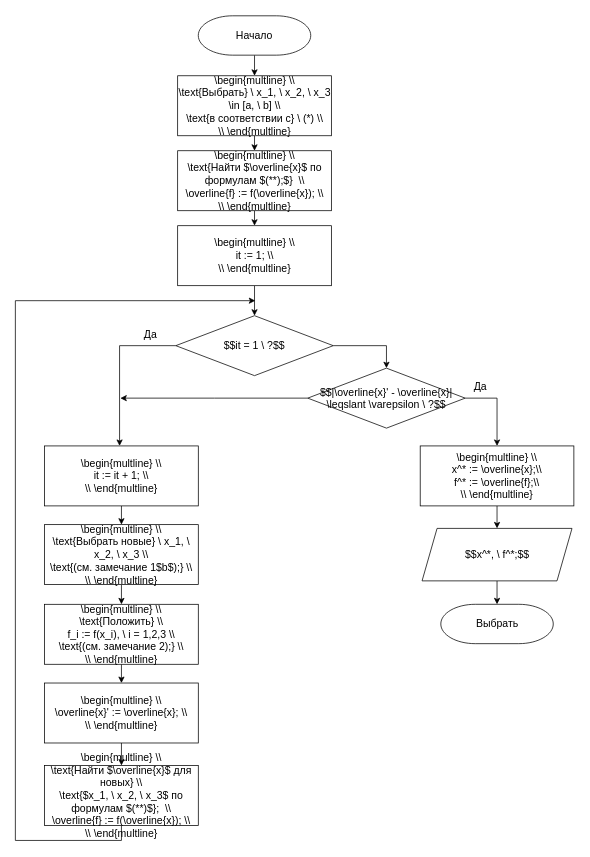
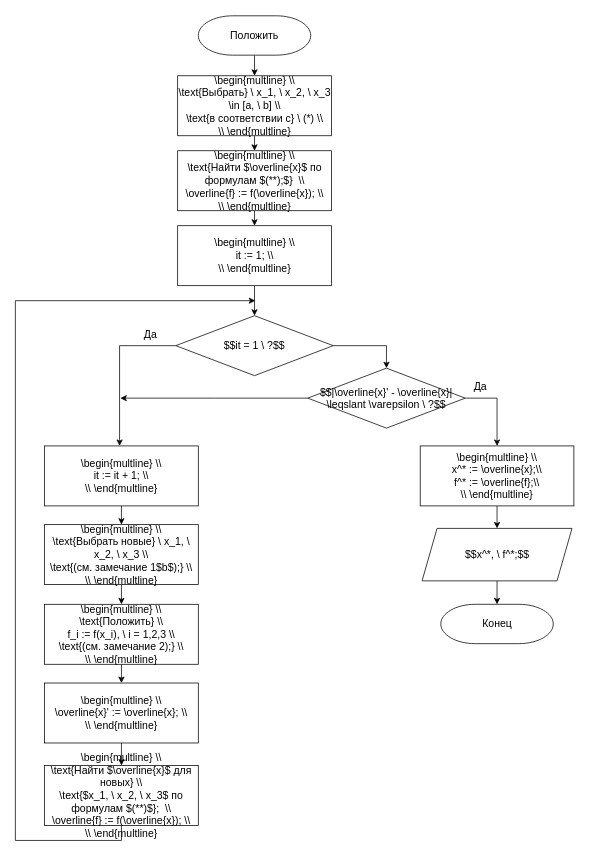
(255, 35) -> (255, 35)
(498, 624) -> (498, 624)
